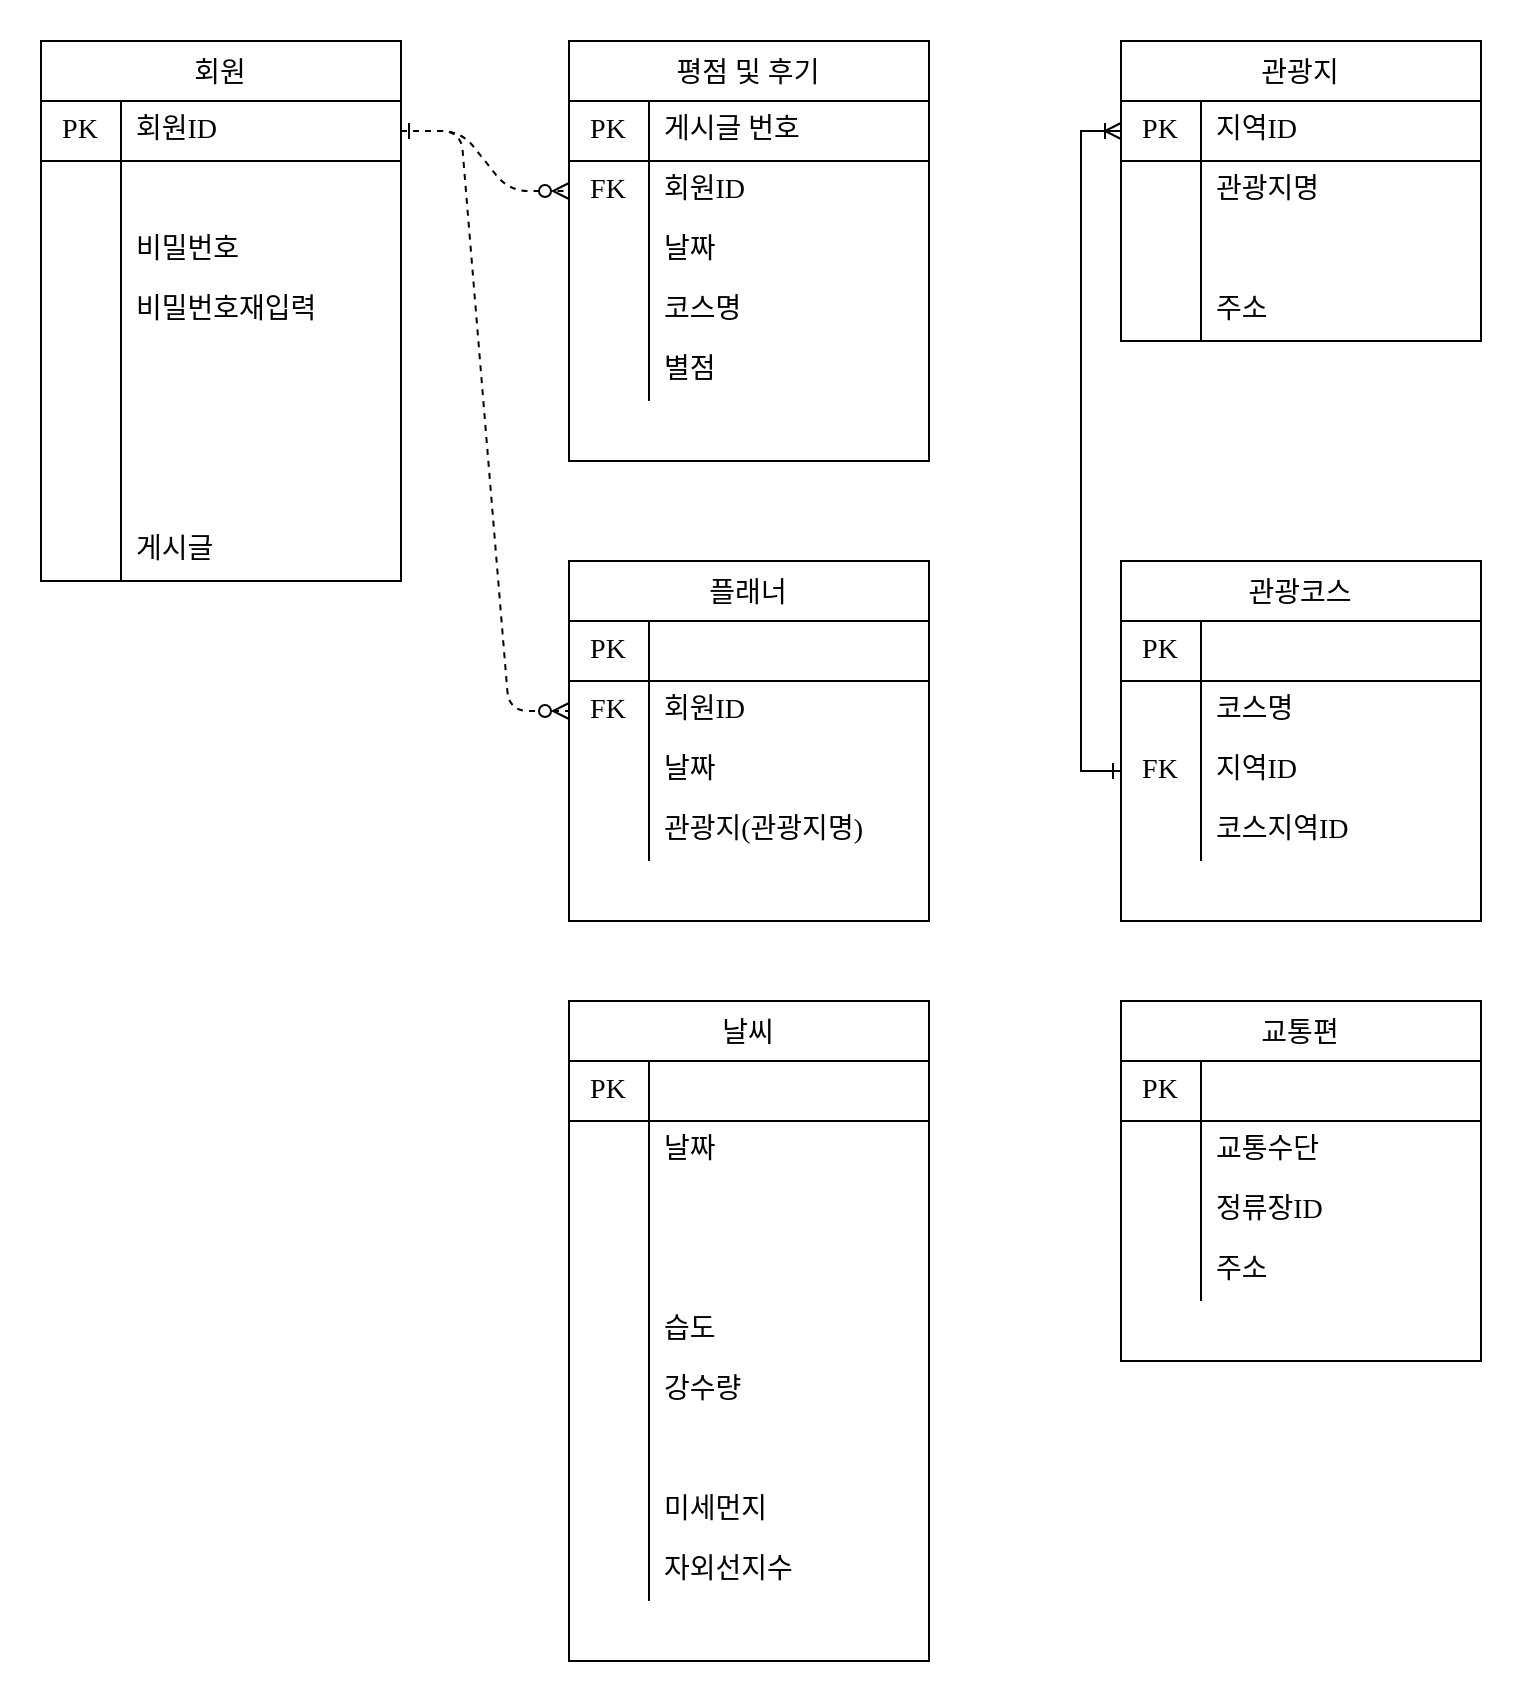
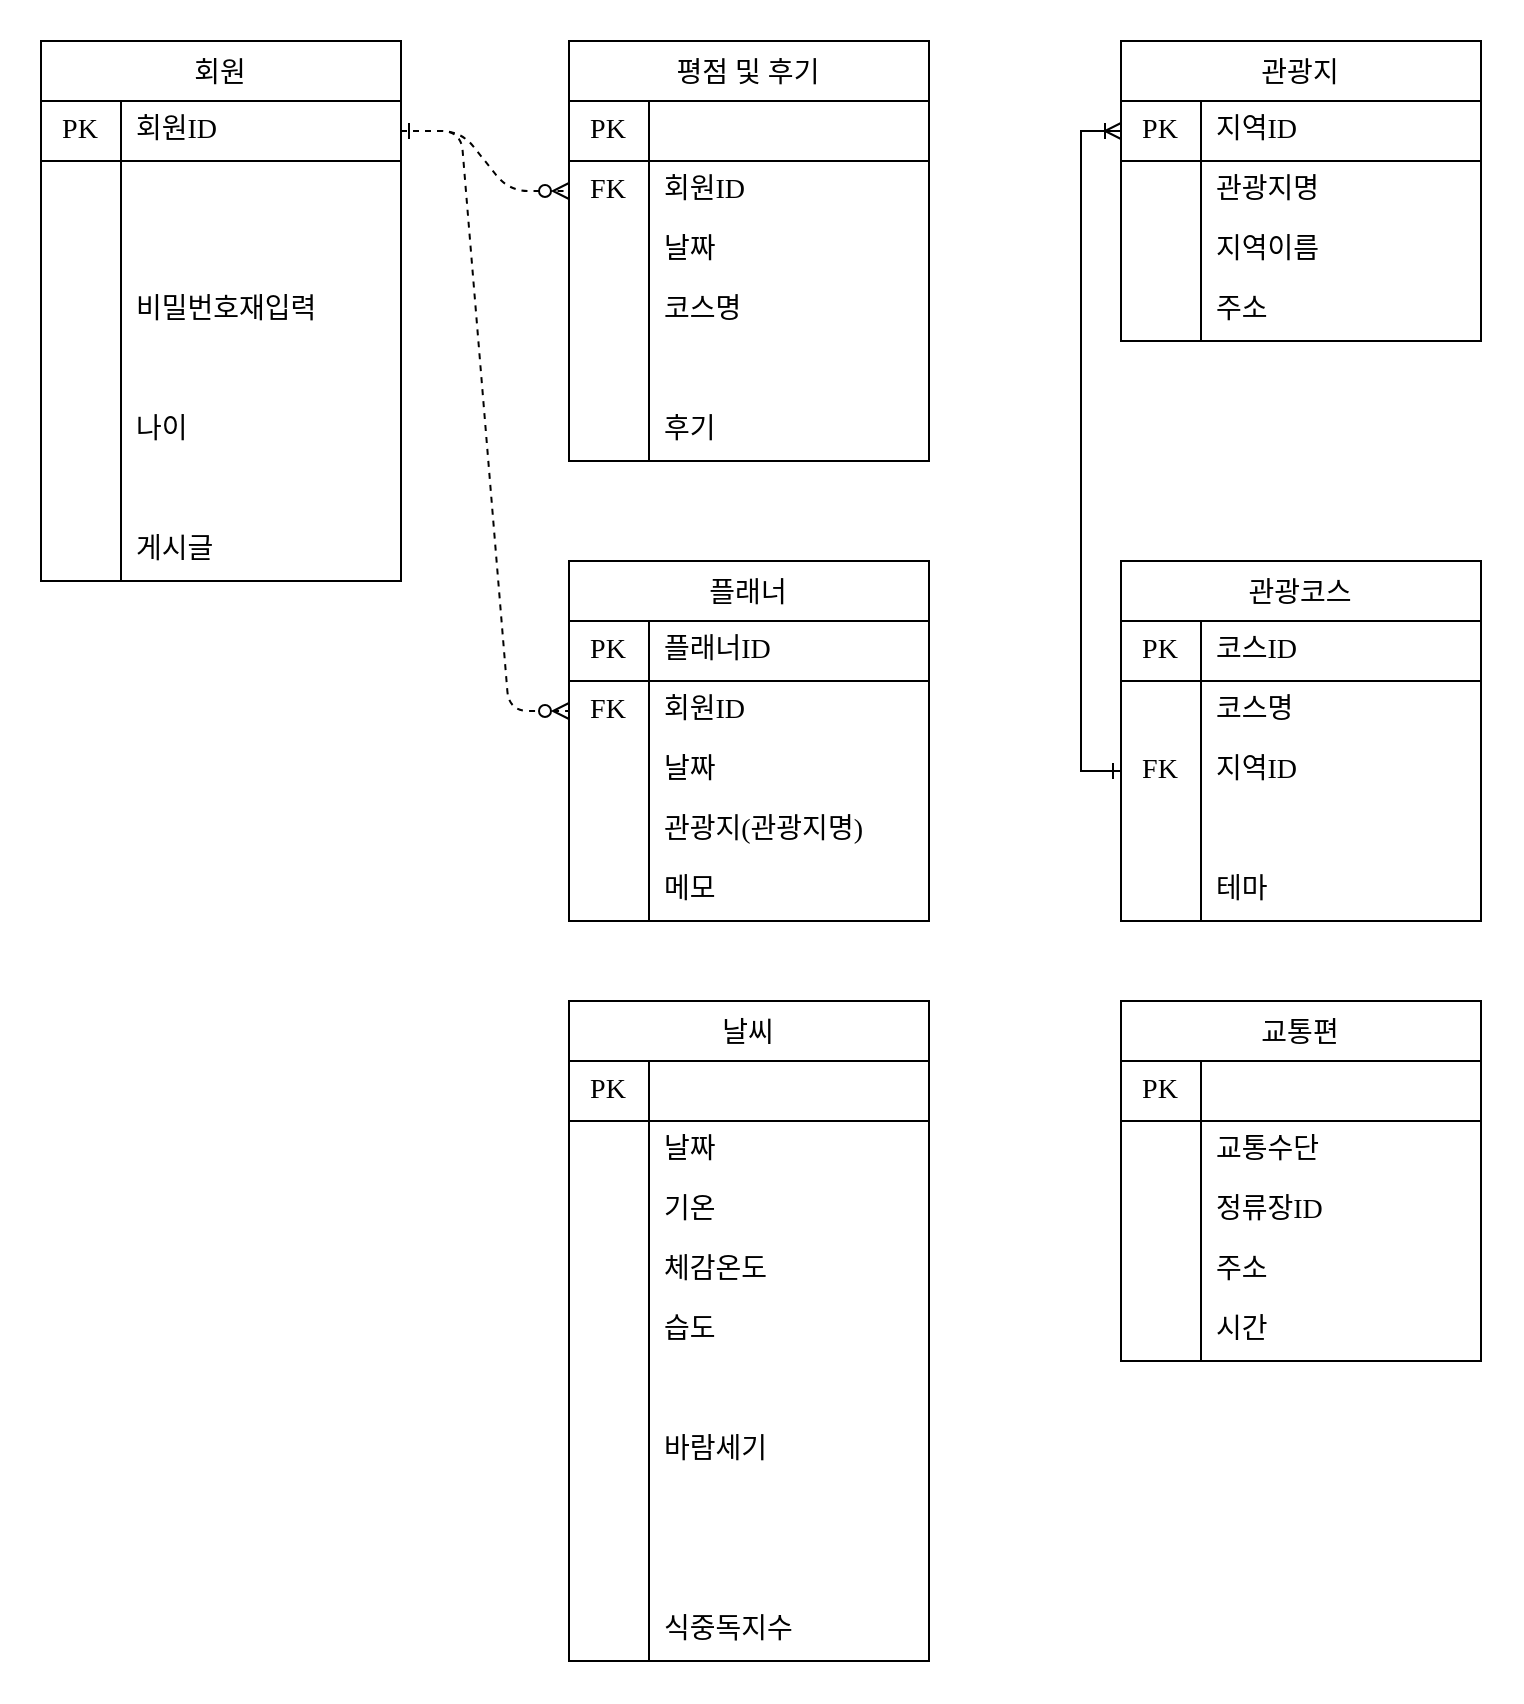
(789, 131) -> none
(261, 251) -> none
none -> (1341, 251)
(789, 371) -> none
none -> (261, 431)
none -> (789, 431)
none -> (789, 651)
none -> (1341, 651)
(1341, 831) -> none
none -> (789, 891)
none -> (1341, 891)
none -> (789, 1211)
none -> (789, 1271)
none -> (1341, 1331)
(789, 1391) -> none
none -> (789, 1451)
(789, 1511) -> none
(789, 1571) -> none
none -> (789, 1631)
